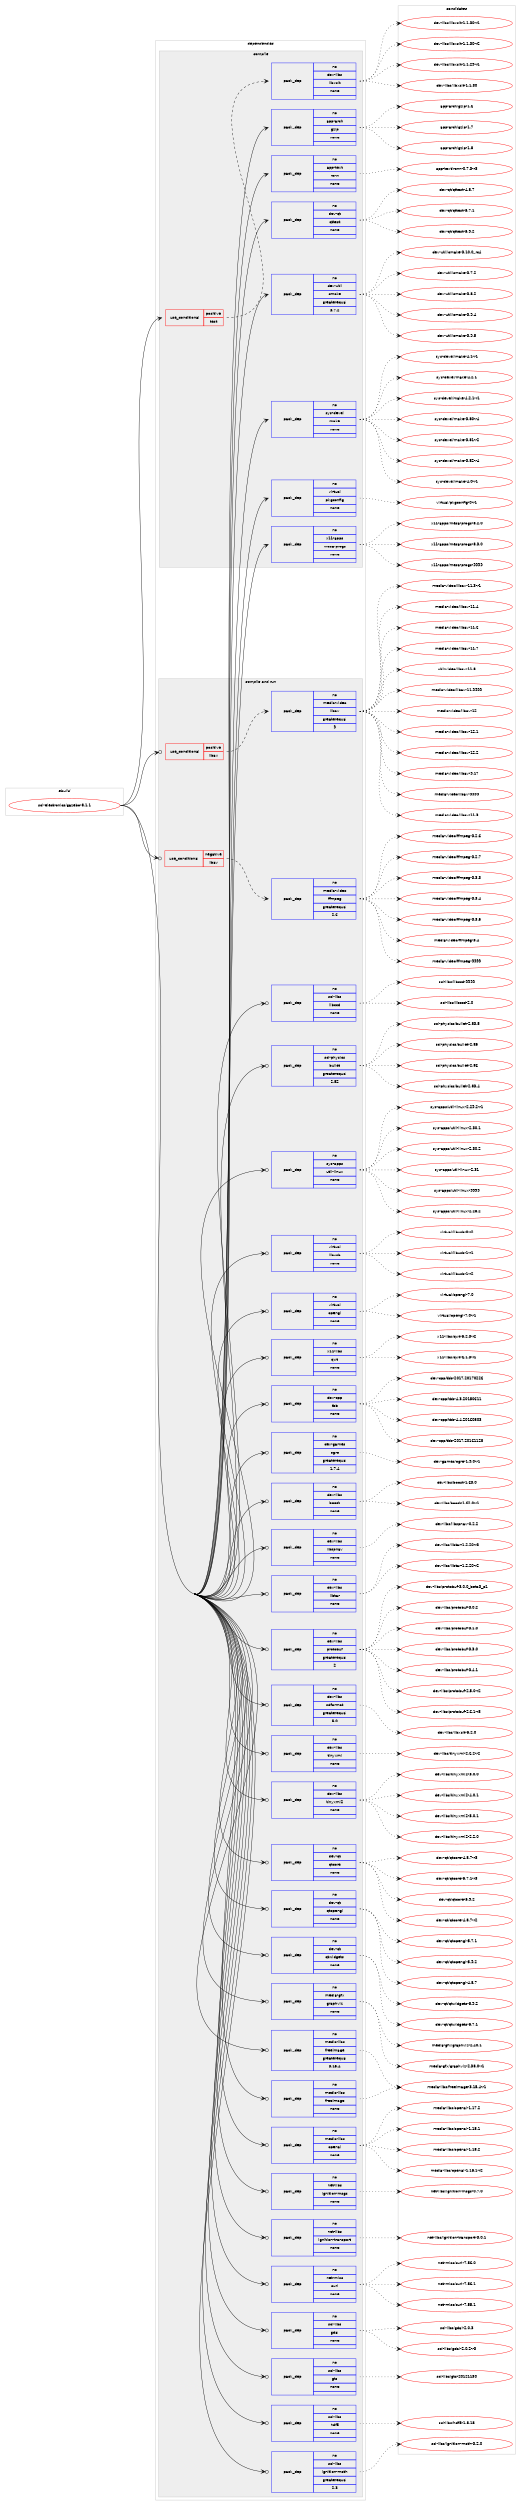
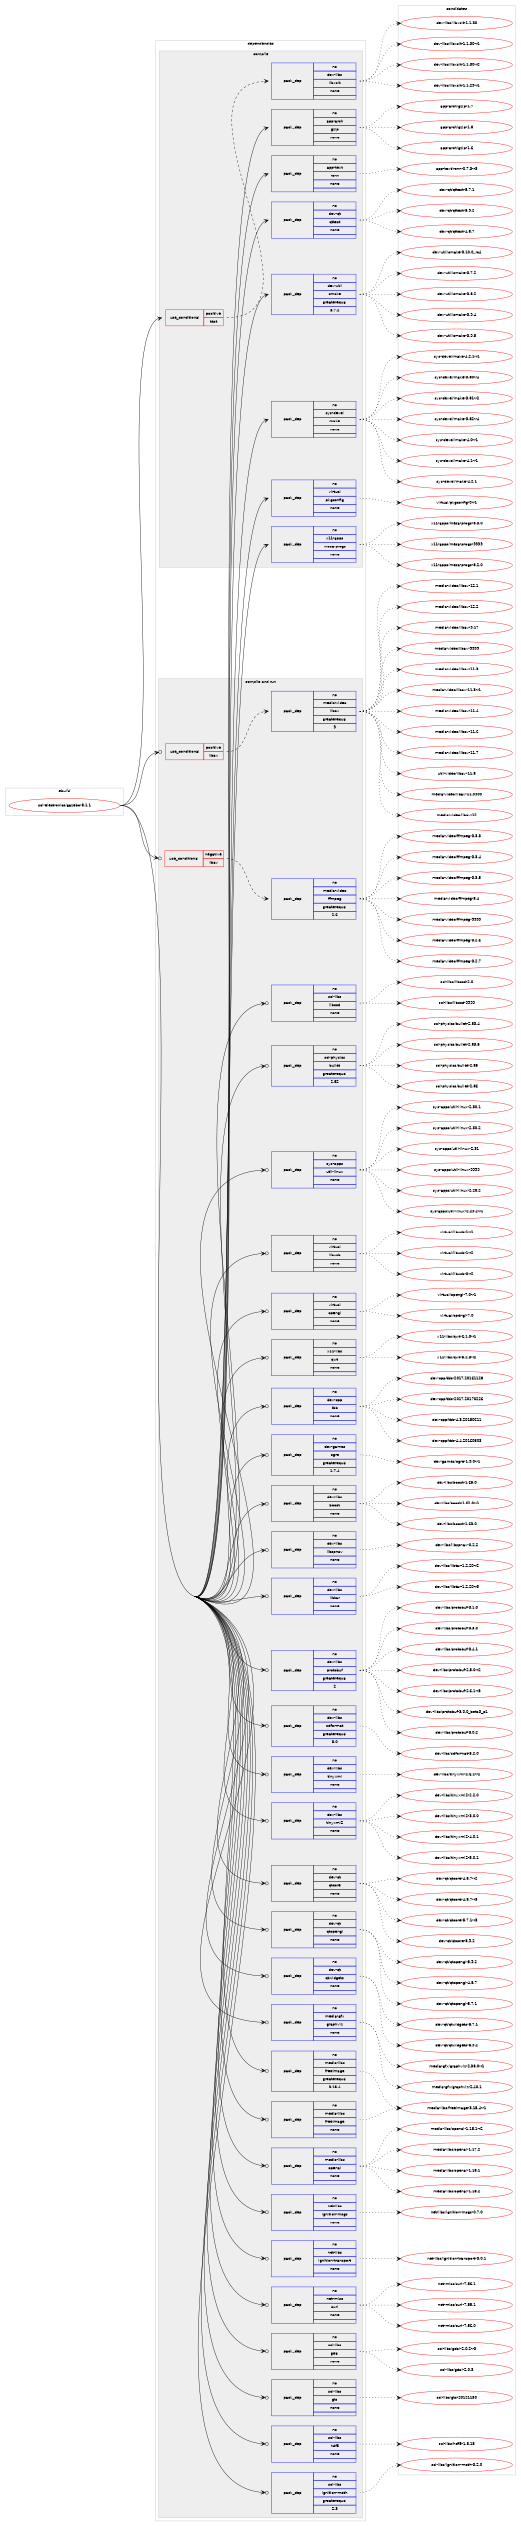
none -> (457, 1483)
(457, 1733) -> (457, 1754)
